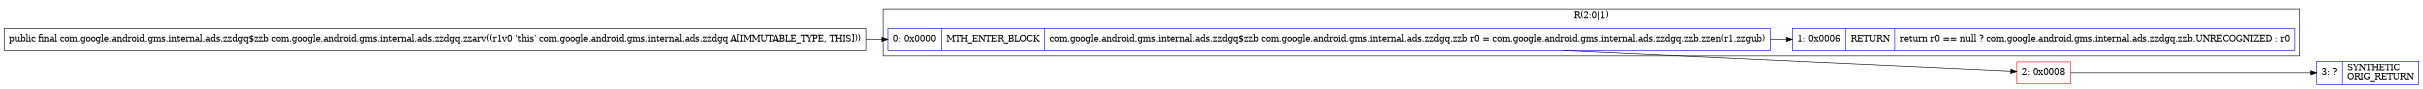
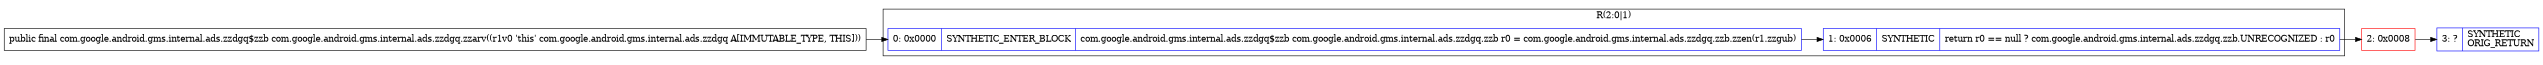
(993, 39) -> (1008, 39)
(1870, 39) -> (1908, 39)
(1787, 61) -> (2348, 39)
